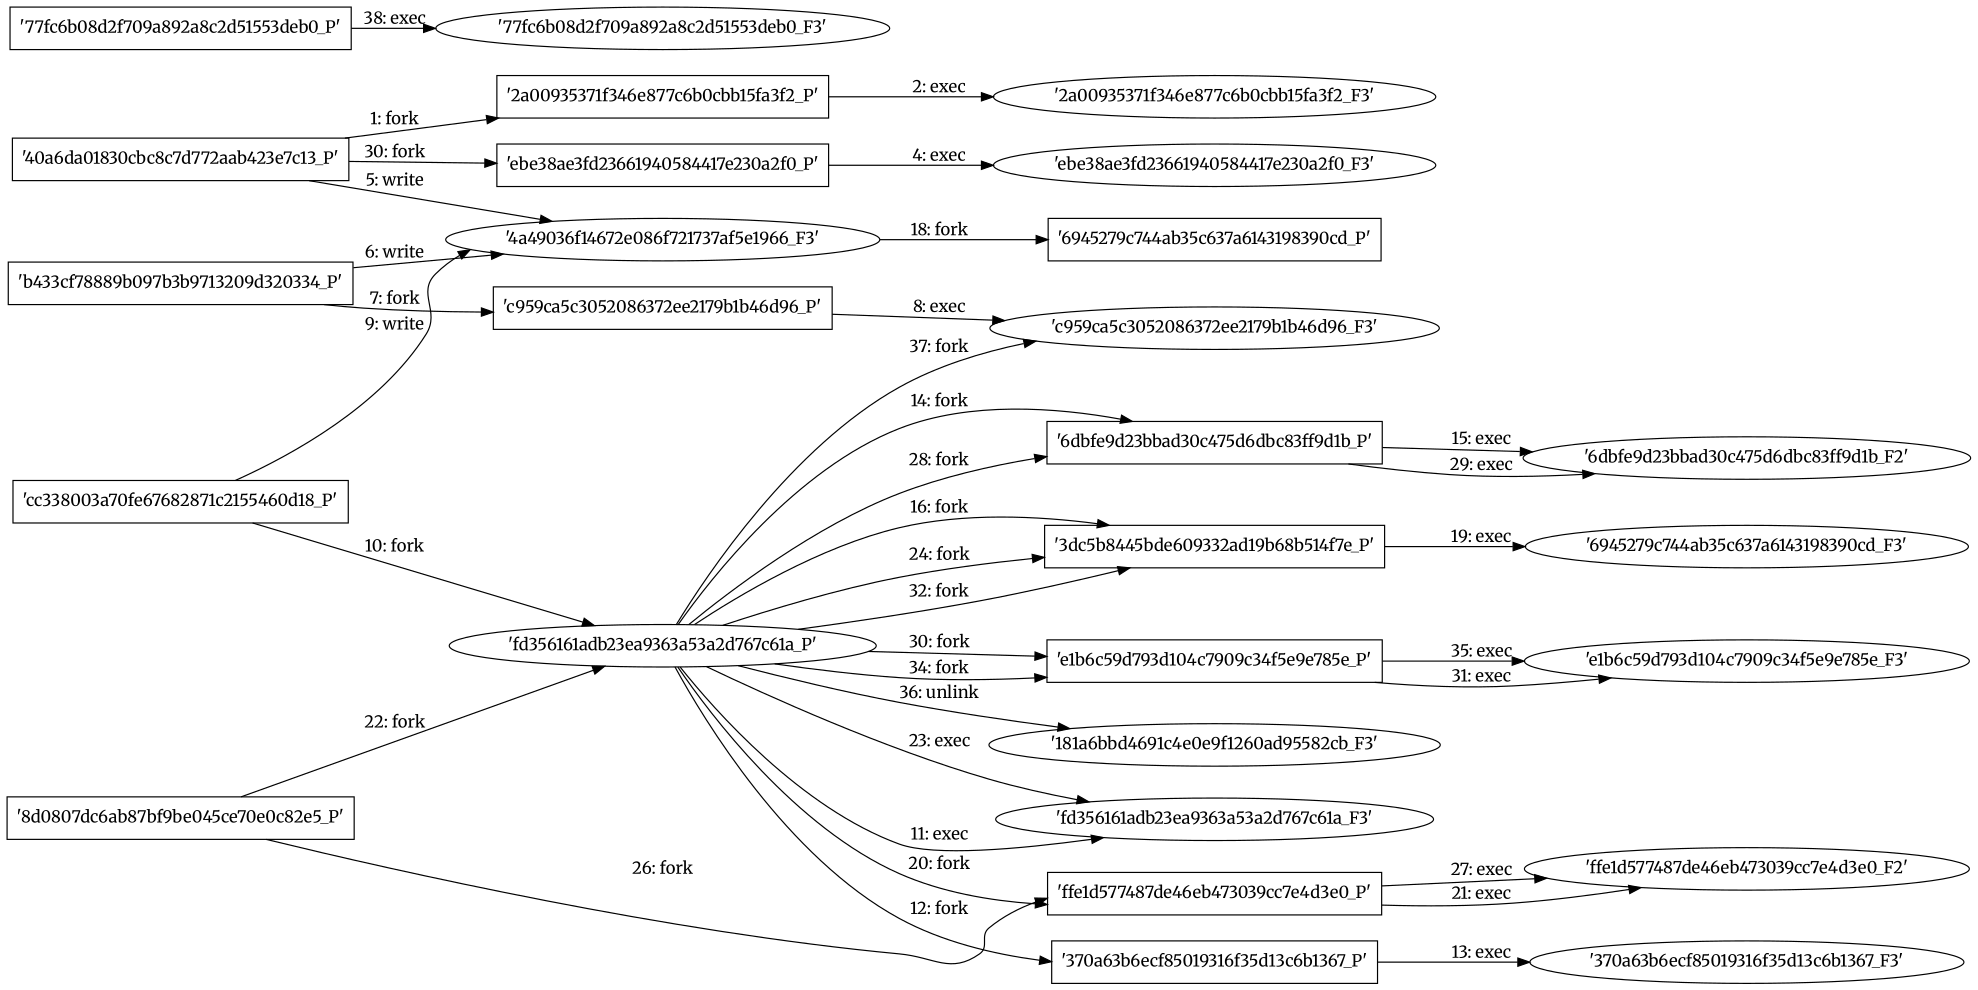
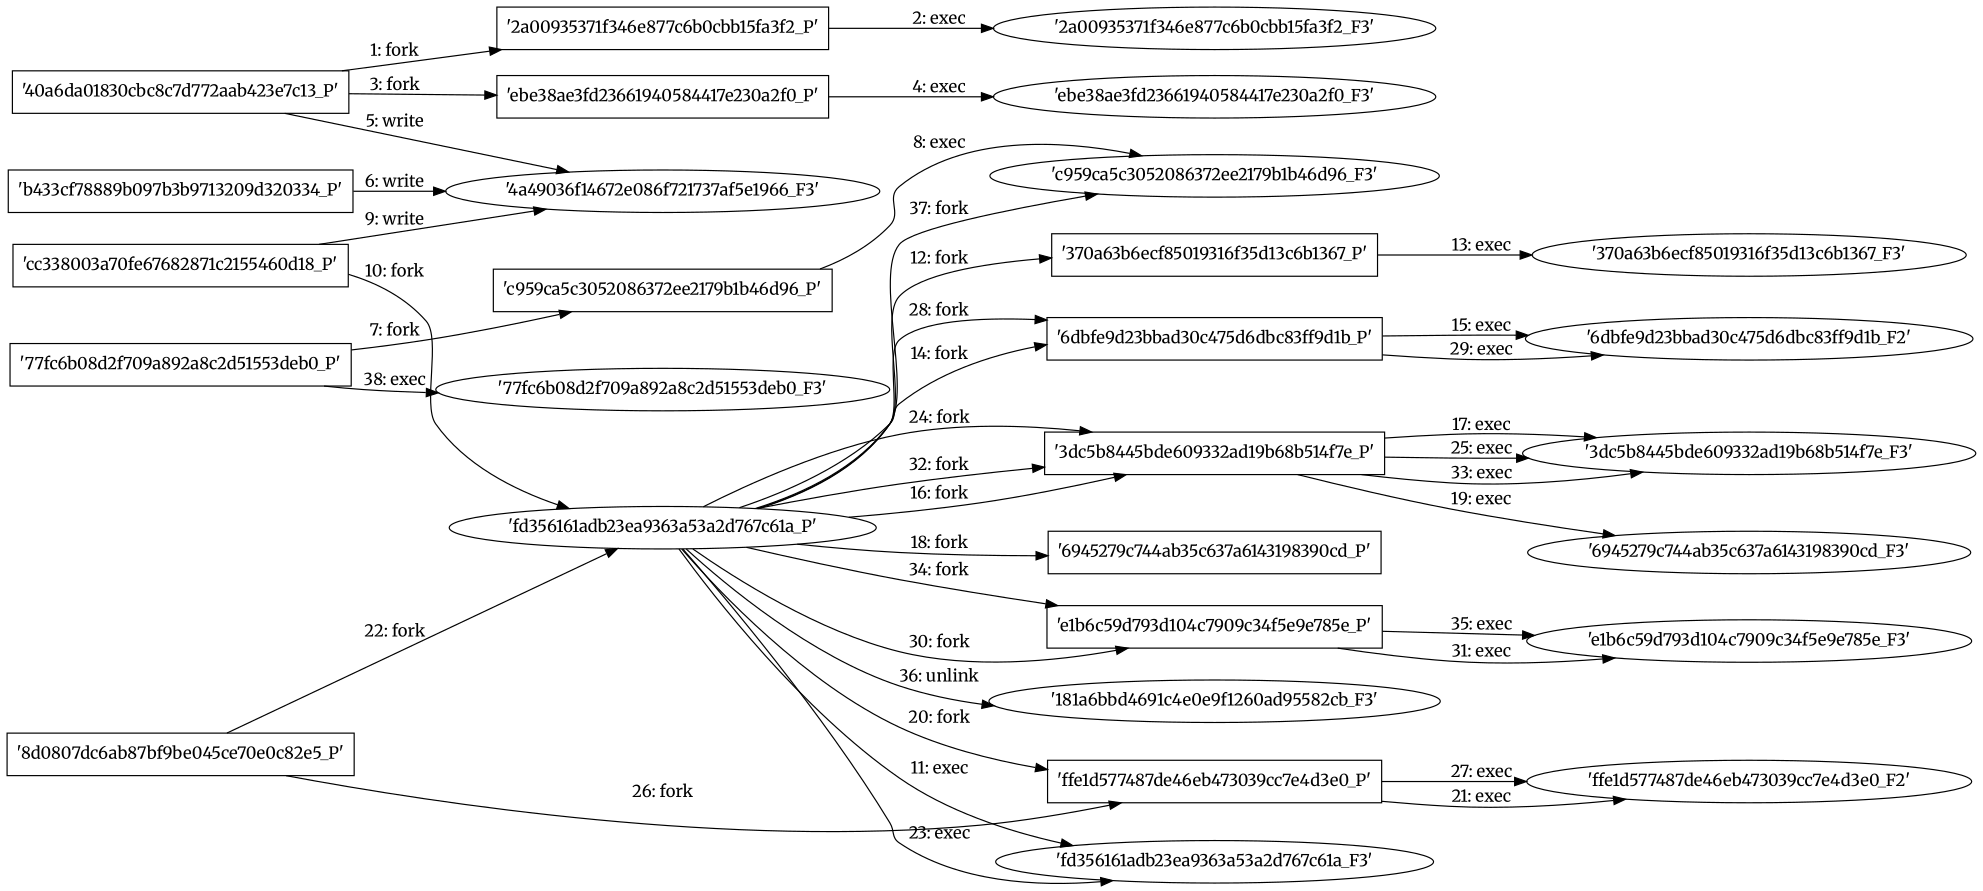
(395, 153) -> (395, 86)
(958, 240) -> (916, 553)
(403, 310) -> (456, 335)
none -> (1749, 453)
